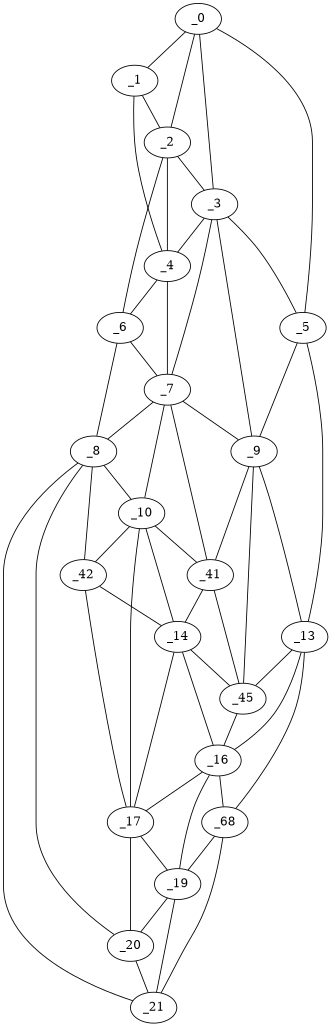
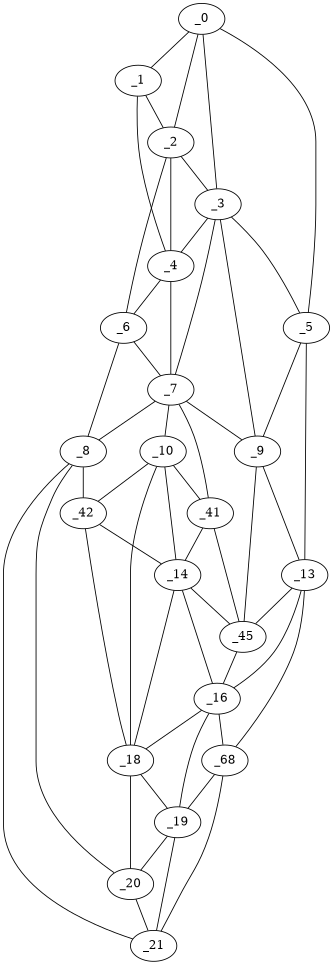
(118, 482) -> none
(232, 513) -> none
(130, 822) -> (130, 760)
